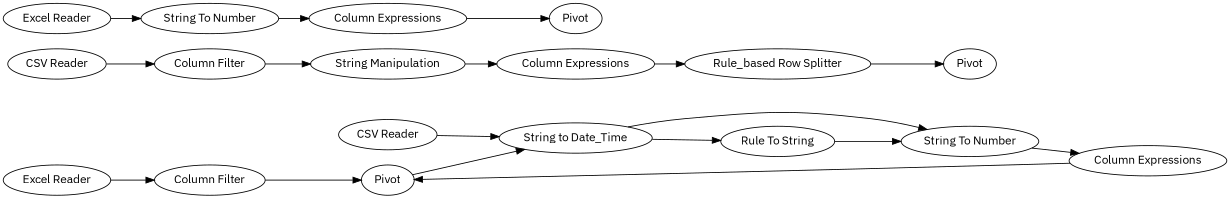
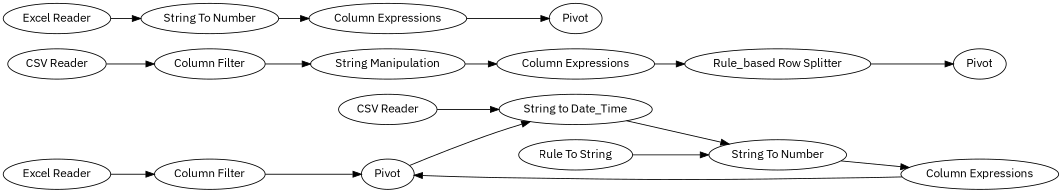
(682, 140) -> none
